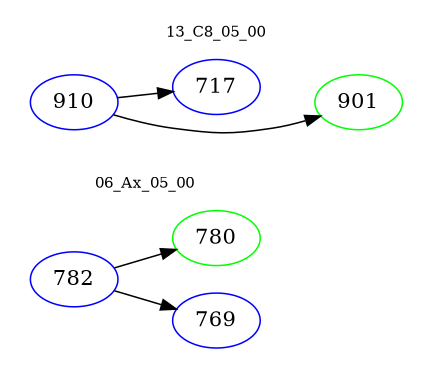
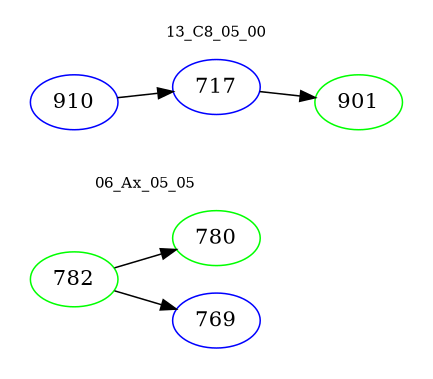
(209, 132) -> (280, 94)
(145, 184) -> (145, 184)
(74, 279) -> (74, 279)
